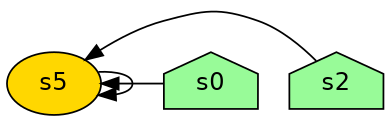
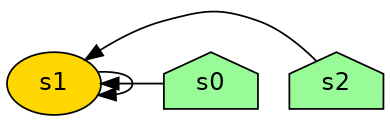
(54, 84) -> (54, 84)
